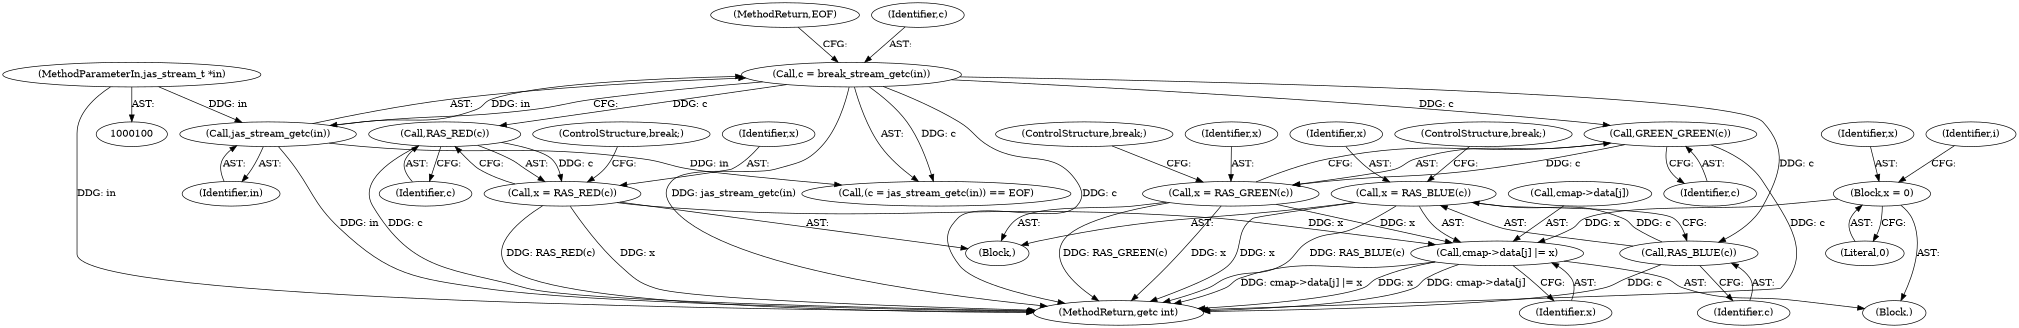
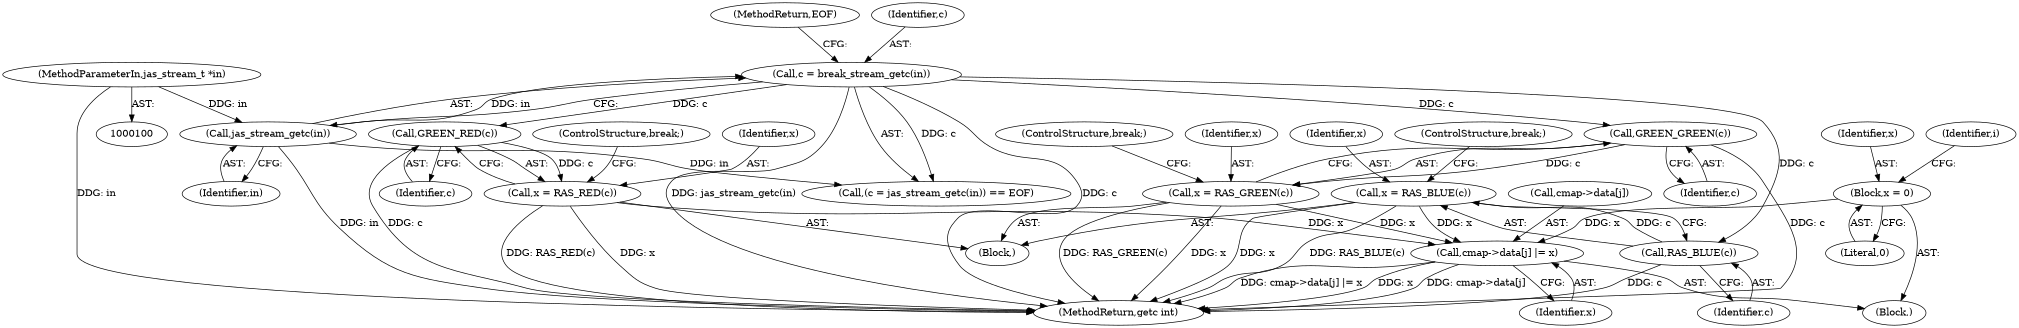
(445, 134) -> (445, 134)
(272, 164) -> (272, 164)
(1455, 224) -> (1455, 224)
